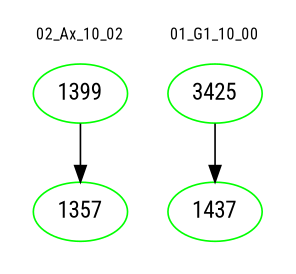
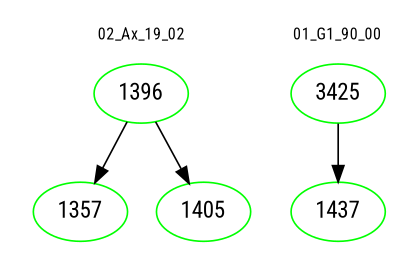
(80, 35) -> (142, 35)
(215, 35) -> (338, 35)
(80, 94) -> (141, 94)
none -> (204, 212)
